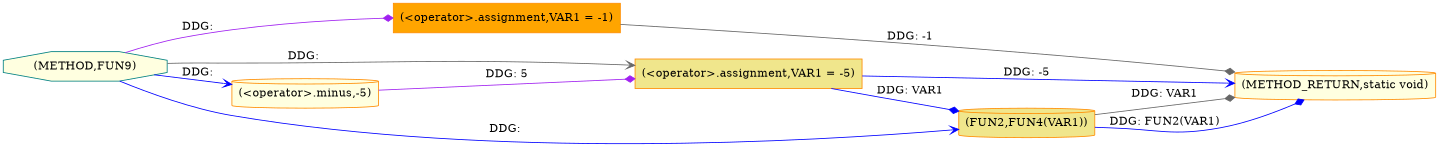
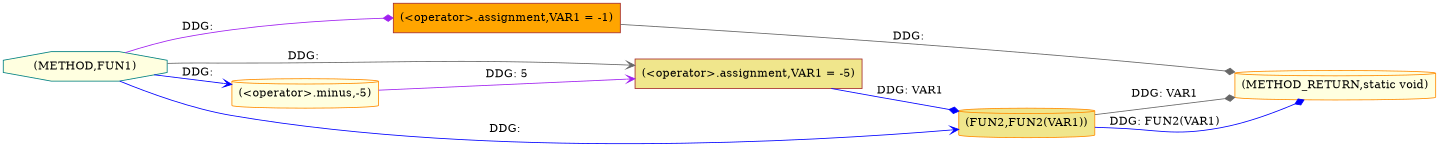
(507, 18) -> (507, 18)
(910, 36) -> (910, 36)
(85, 66) -> (85, 66)
(749, 74) -> (749, 74)
(1044, 80) -> none
(503, 85) -> (503, 85)
(1027, 123) -> (1027, 123)
